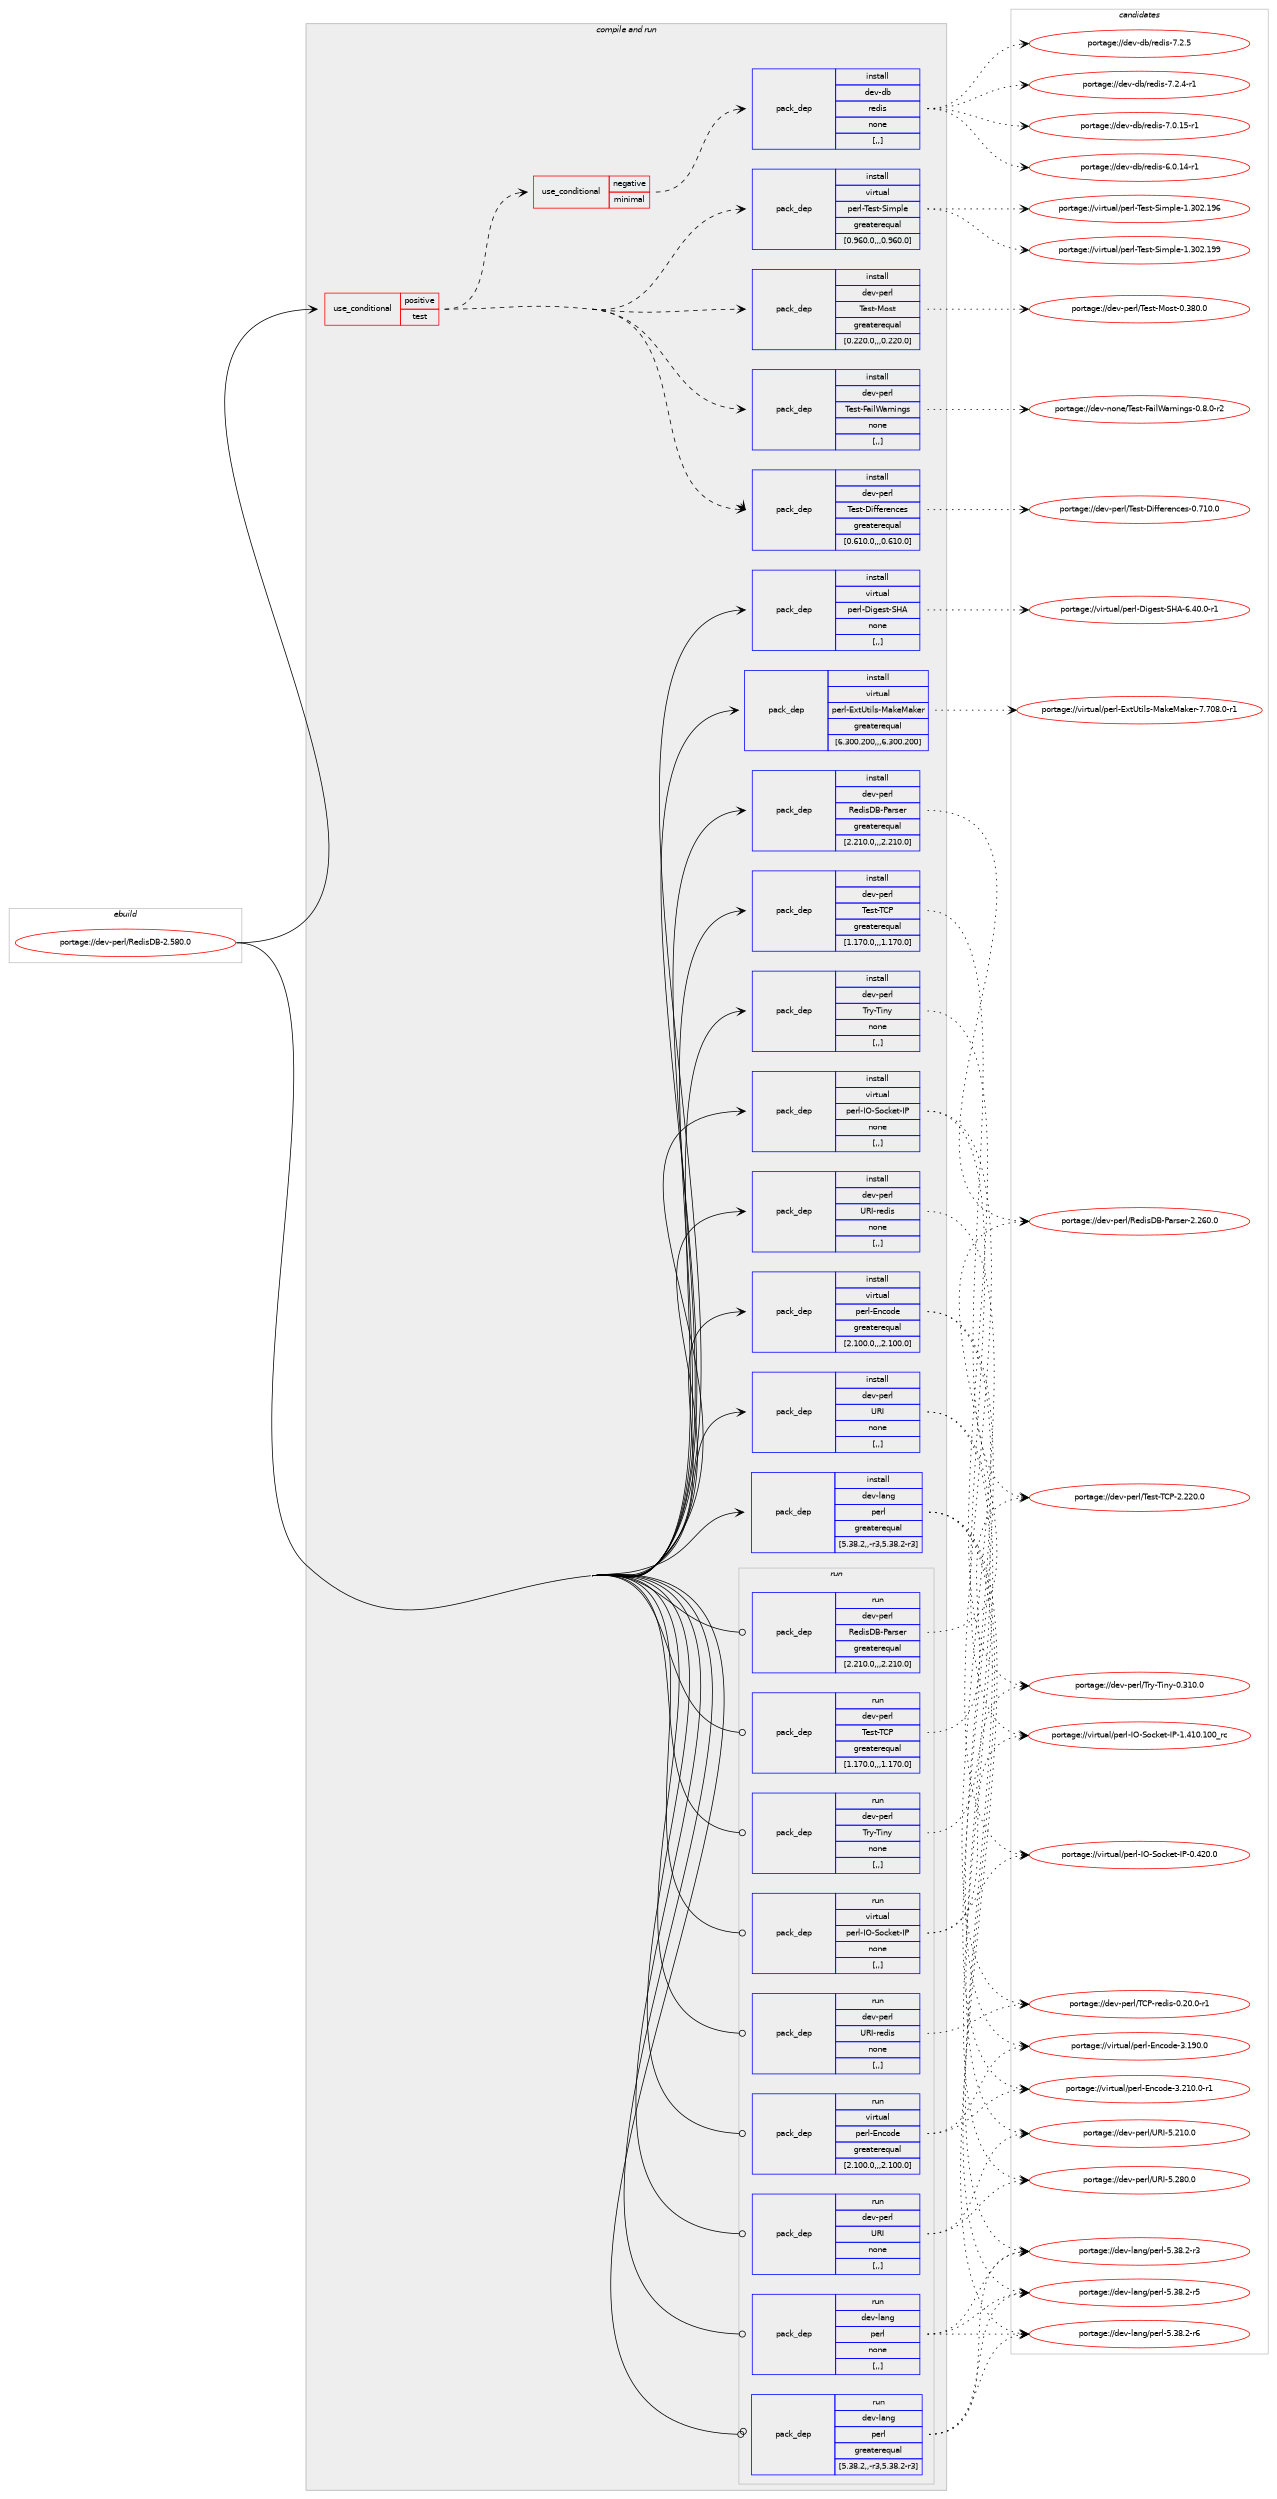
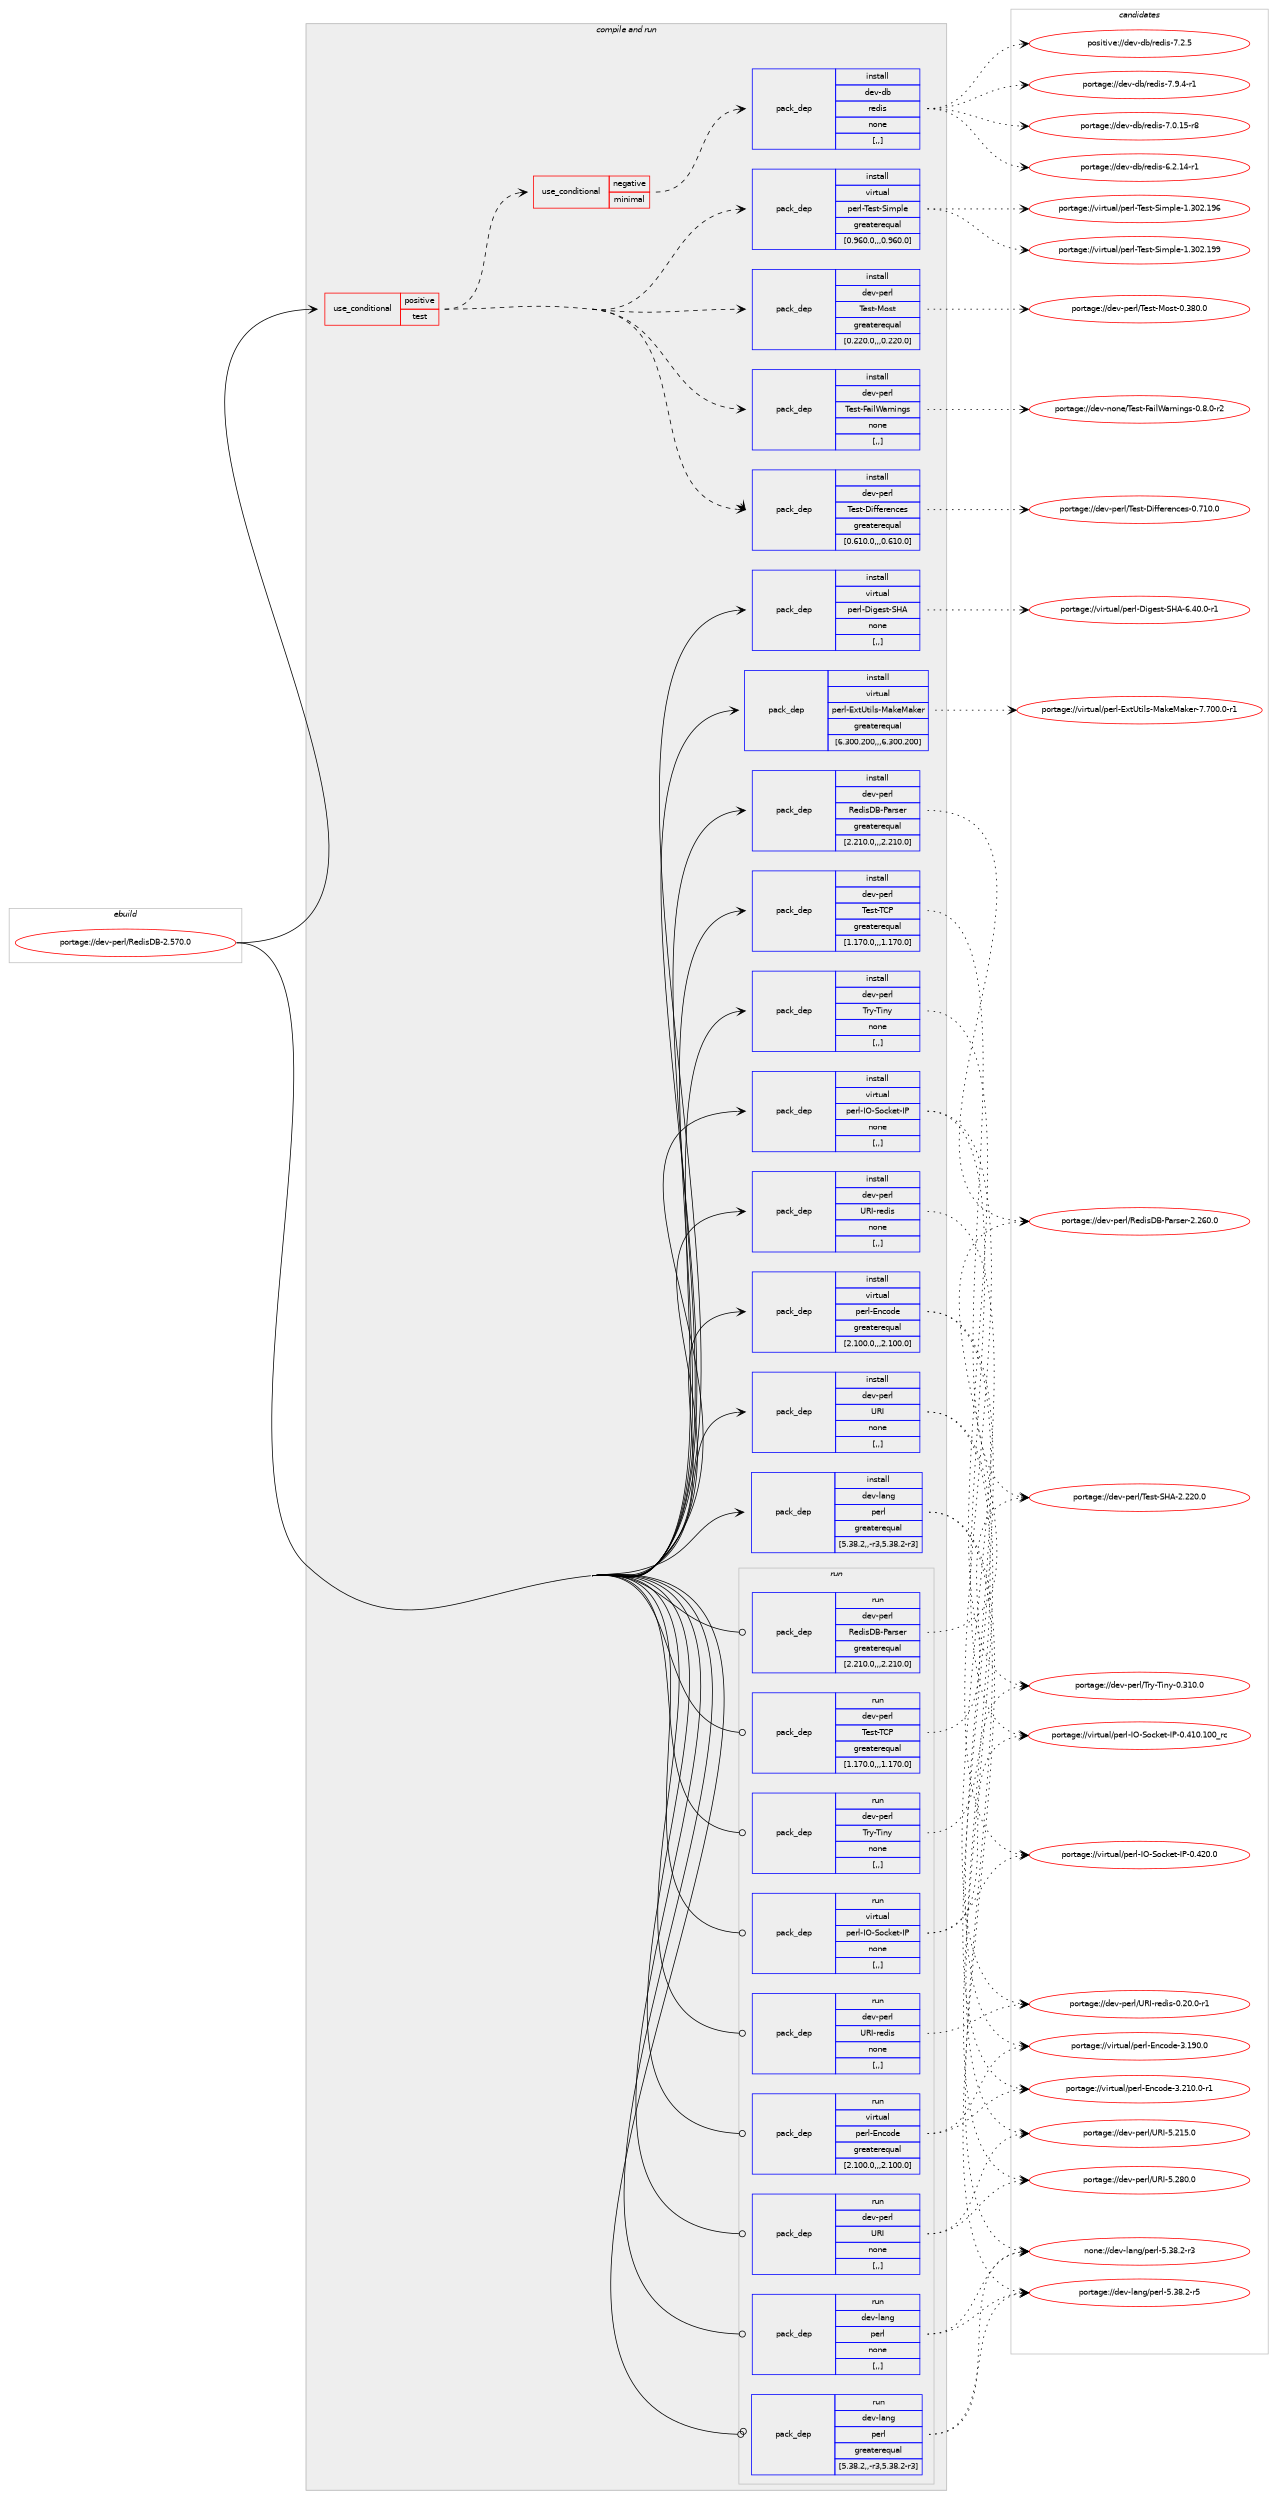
(1140, 44) -> (1140, 44)
(1140, 85) -> (1140, 85)
(1140, 126) -> (1140, 126)
(1140, 168) -> (1140, 168)
(1140, 710) -> (1140, 710)
(126, 943) -> (126, 943)
(1140, 1498) -> (1140, 1498)
(1140, 1736) -> (1140, 1736)
(1140, 2004) -> (1140, 2004)
(1140, 2134) -> (1140, 2134)
(1140, 2251) -> (1140, 2251)
(1140, 2334) -> none
